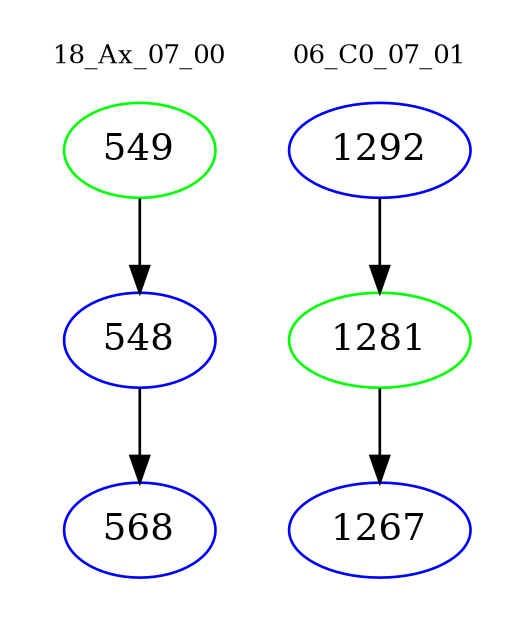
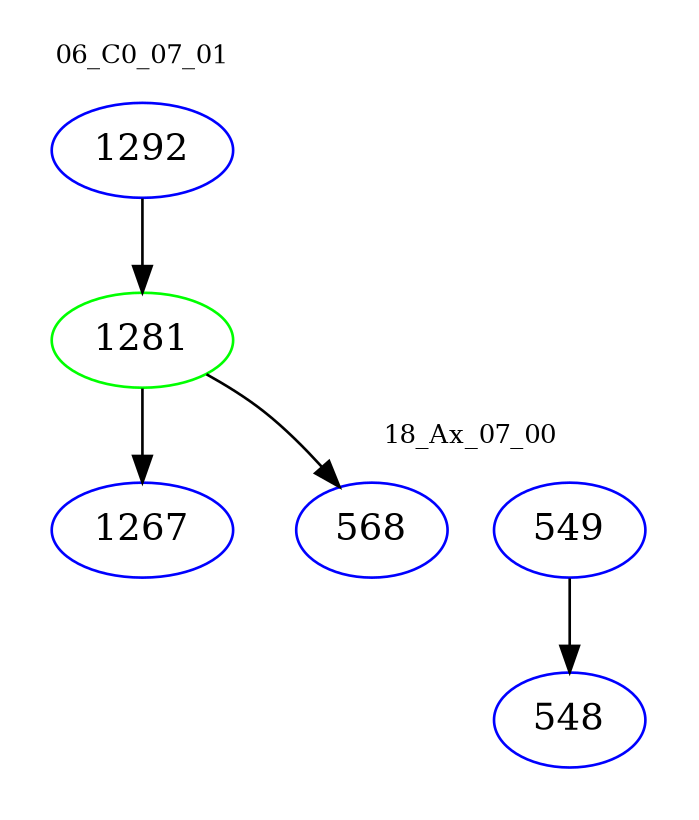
(140, 150) -> (570, 530)
(140, 422) -> (291, 435)
